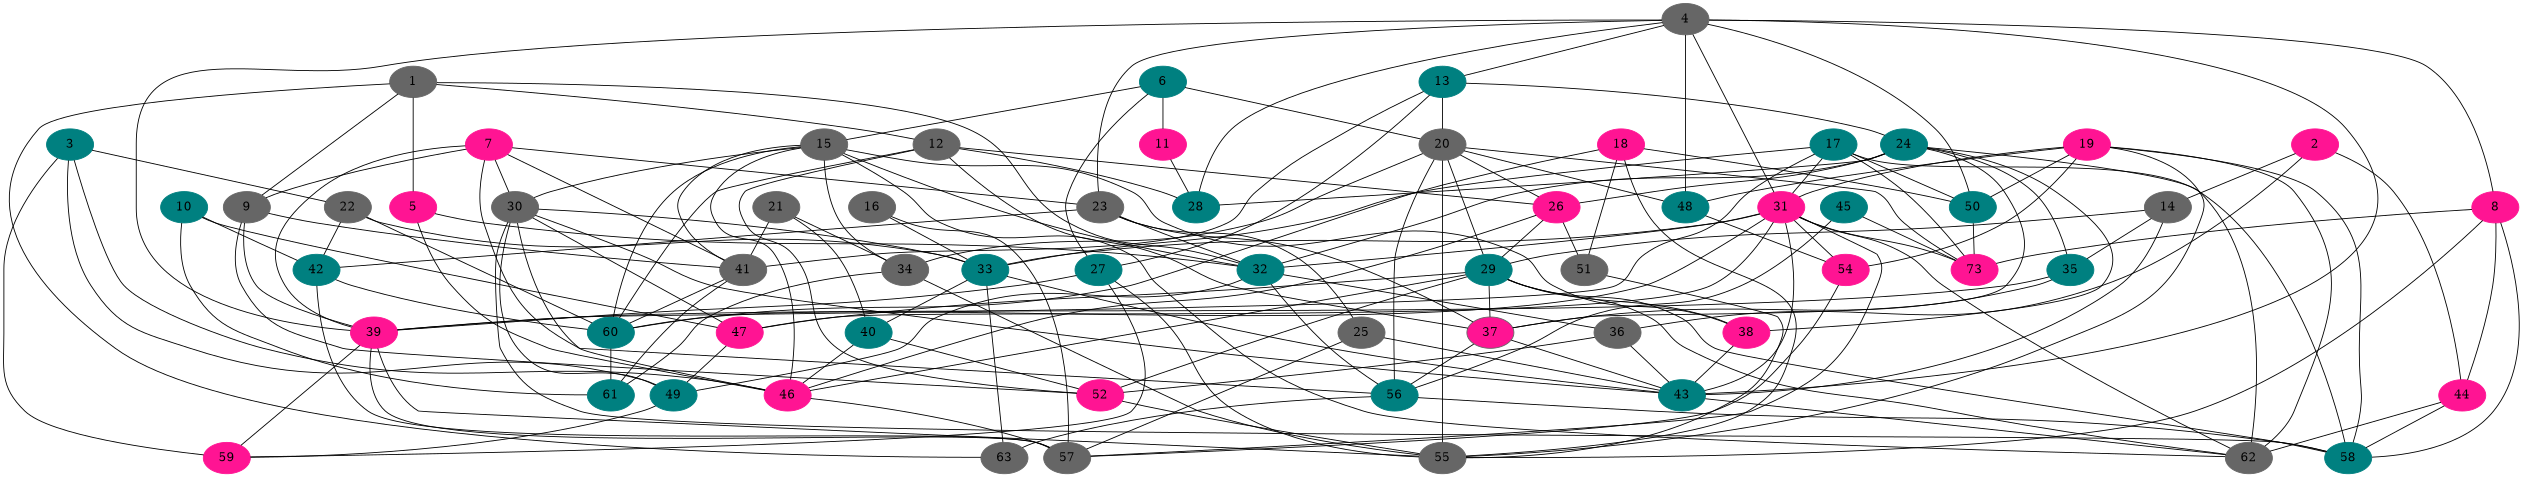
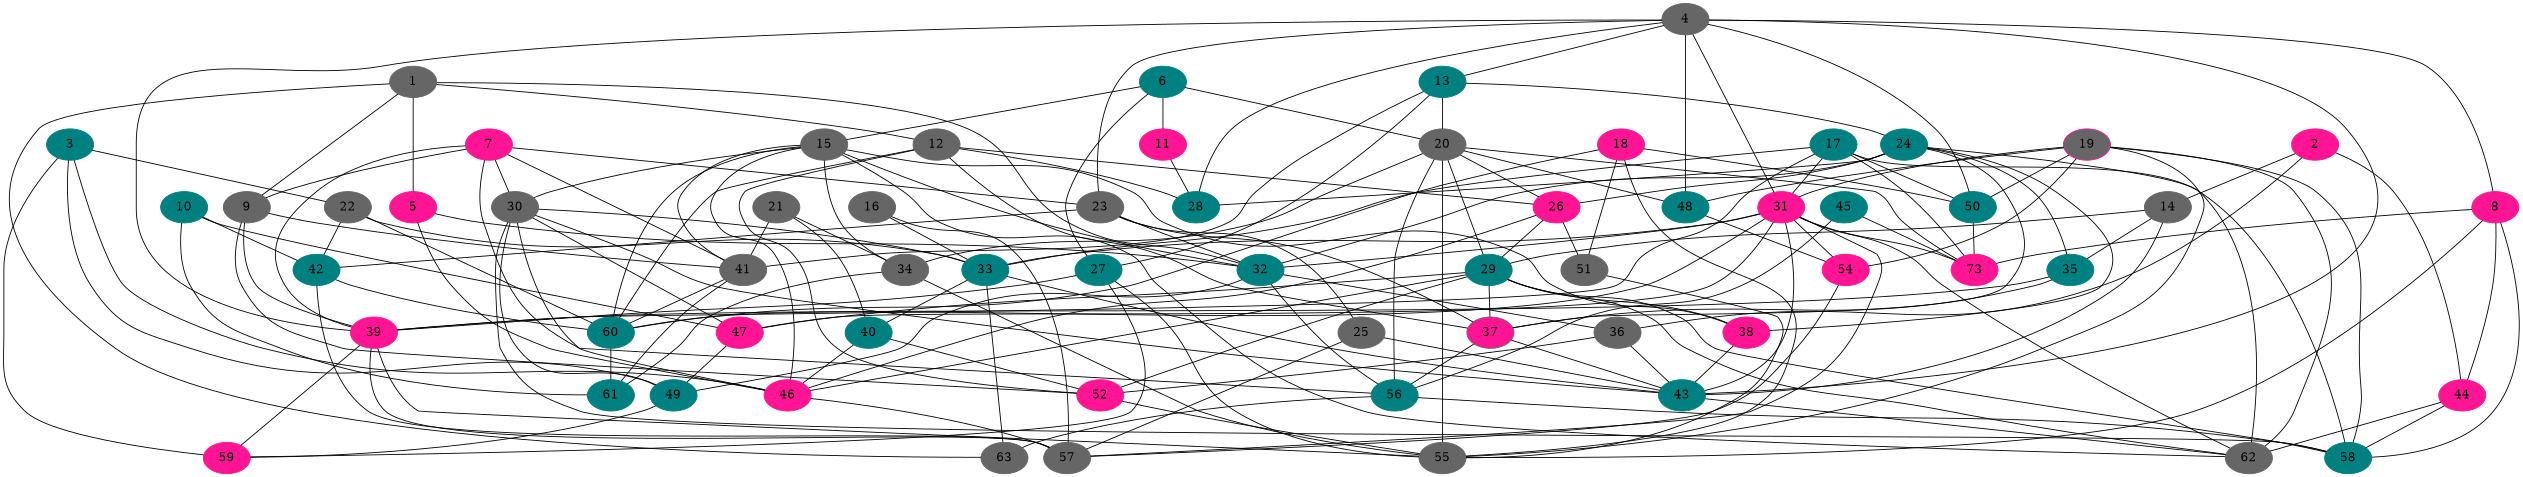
(2087, 145) -> (2087, 145)
